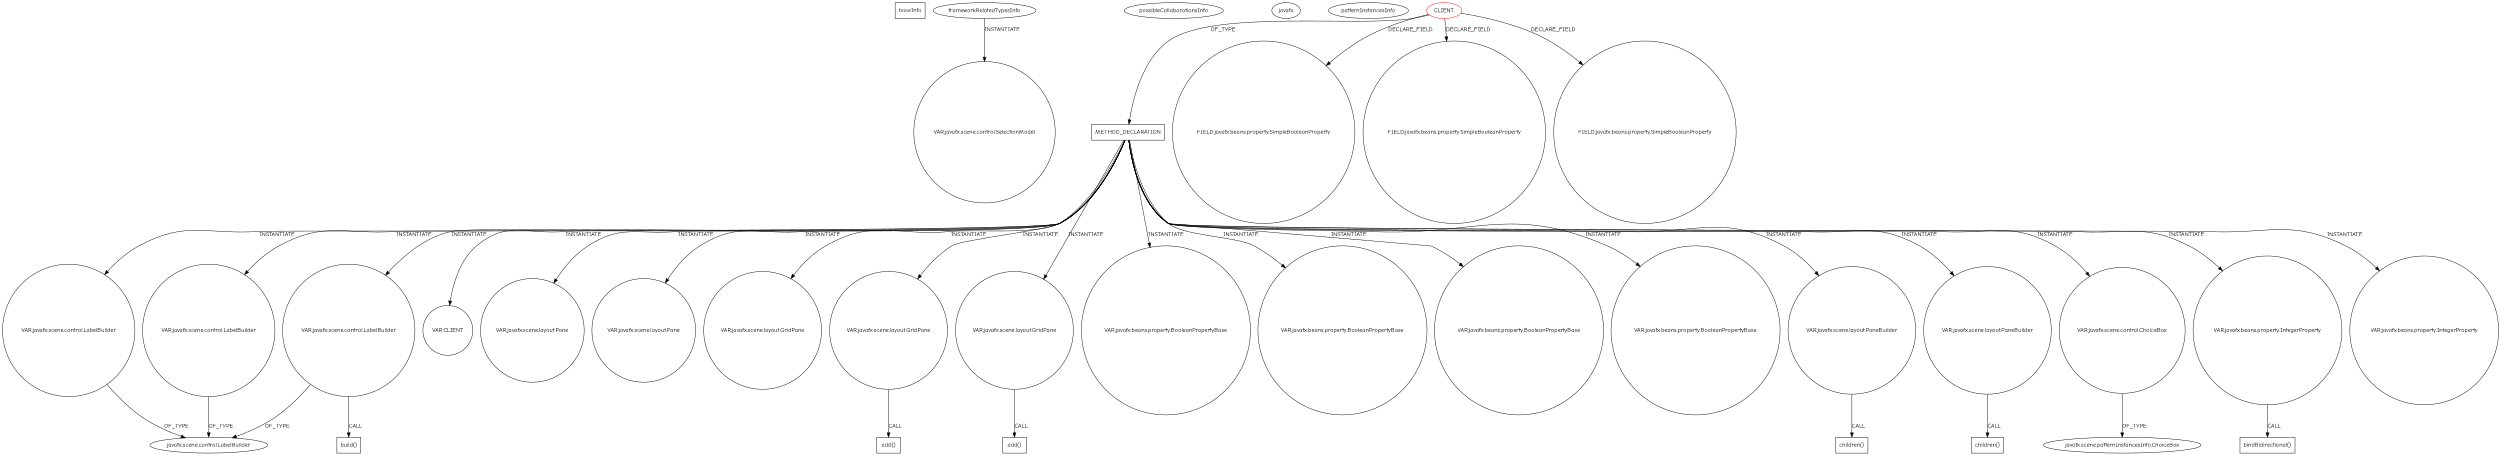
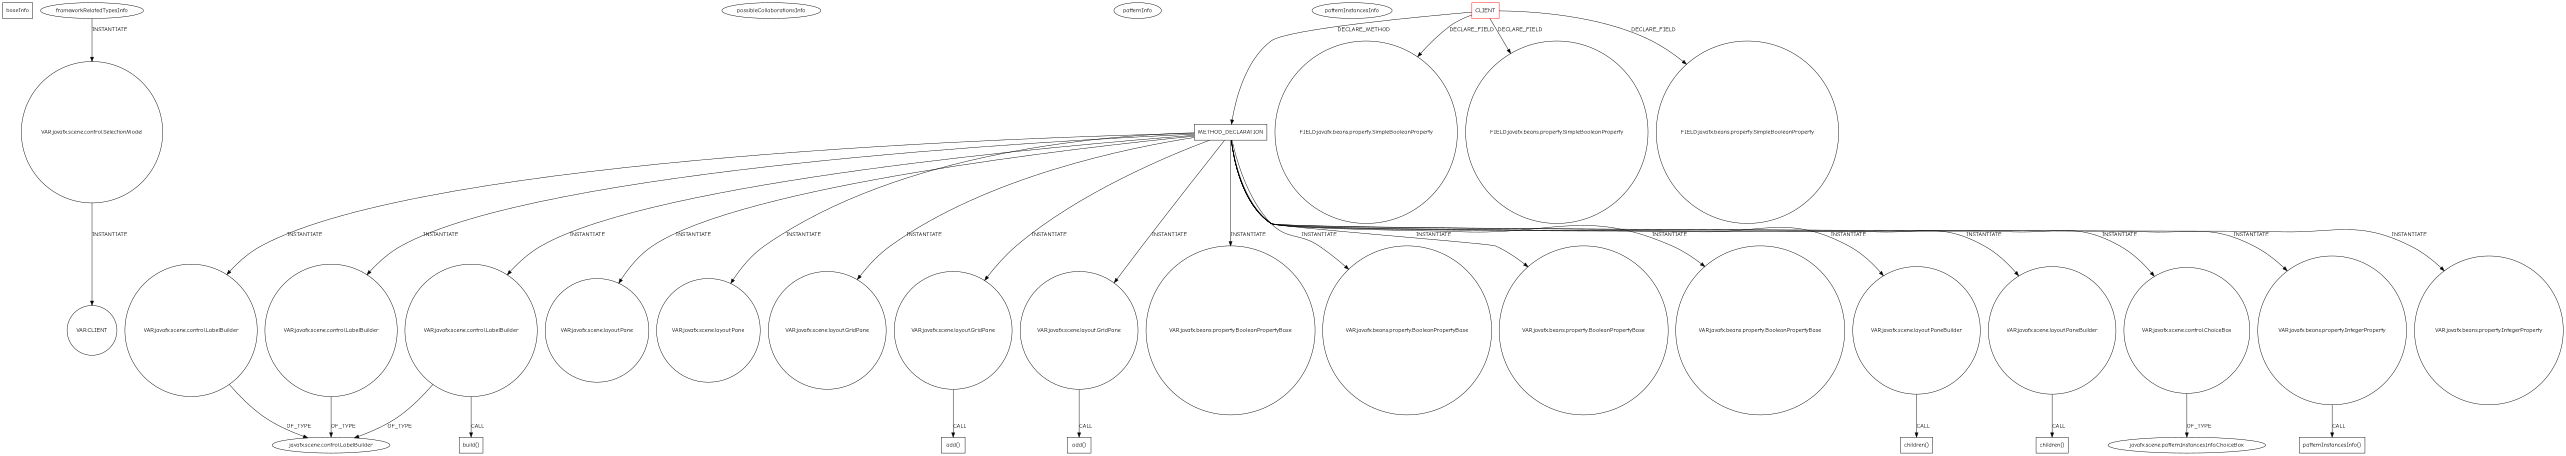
(1286, 11) -> (1138, 11)
(1444, 11) -> (1485, 11)
(1223, 30) -> (1364, 30)
(789, 231) -> (92, 252)
(2267, 445) -> (2332, 445)
